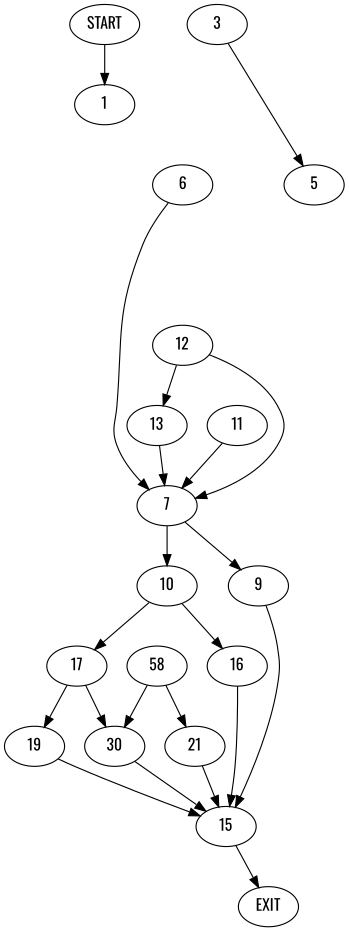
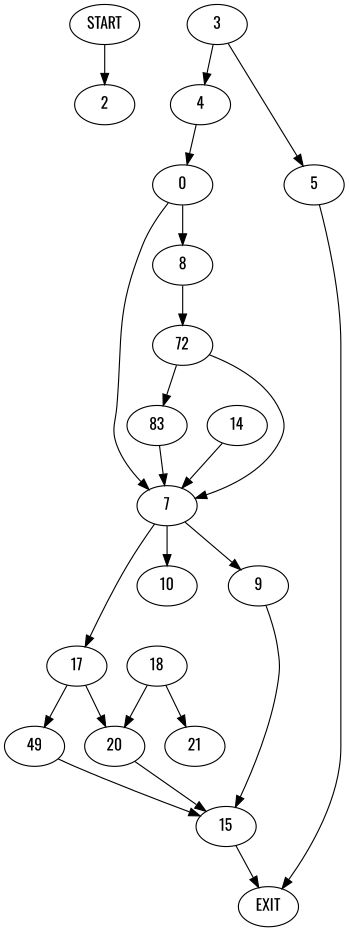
(105, 105) -> (105, 105)
none -> (200, 105)
(183, 185) -> (183, 185)
none -> (183, 265)
(183, 345) -> (183, 345)
(157, 426) -> (157, 426)
(237, 426) -> (237, 426)
none -> (341, 547)
(126, 622) -> (120, 579)
(157, 666) -> (157, 666)
(237, 666) -> none
(35, 746) -> (35, 746)
(115, 746) -> (115, 746)
(208, 781) -> none
